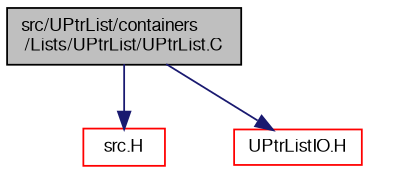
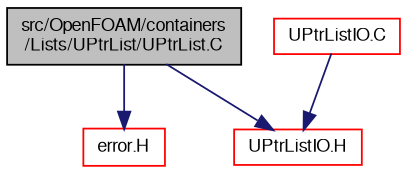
(124, 36) -> (124, 36)
none -> (337, 36)
(124, 147) -> (124, 147)
